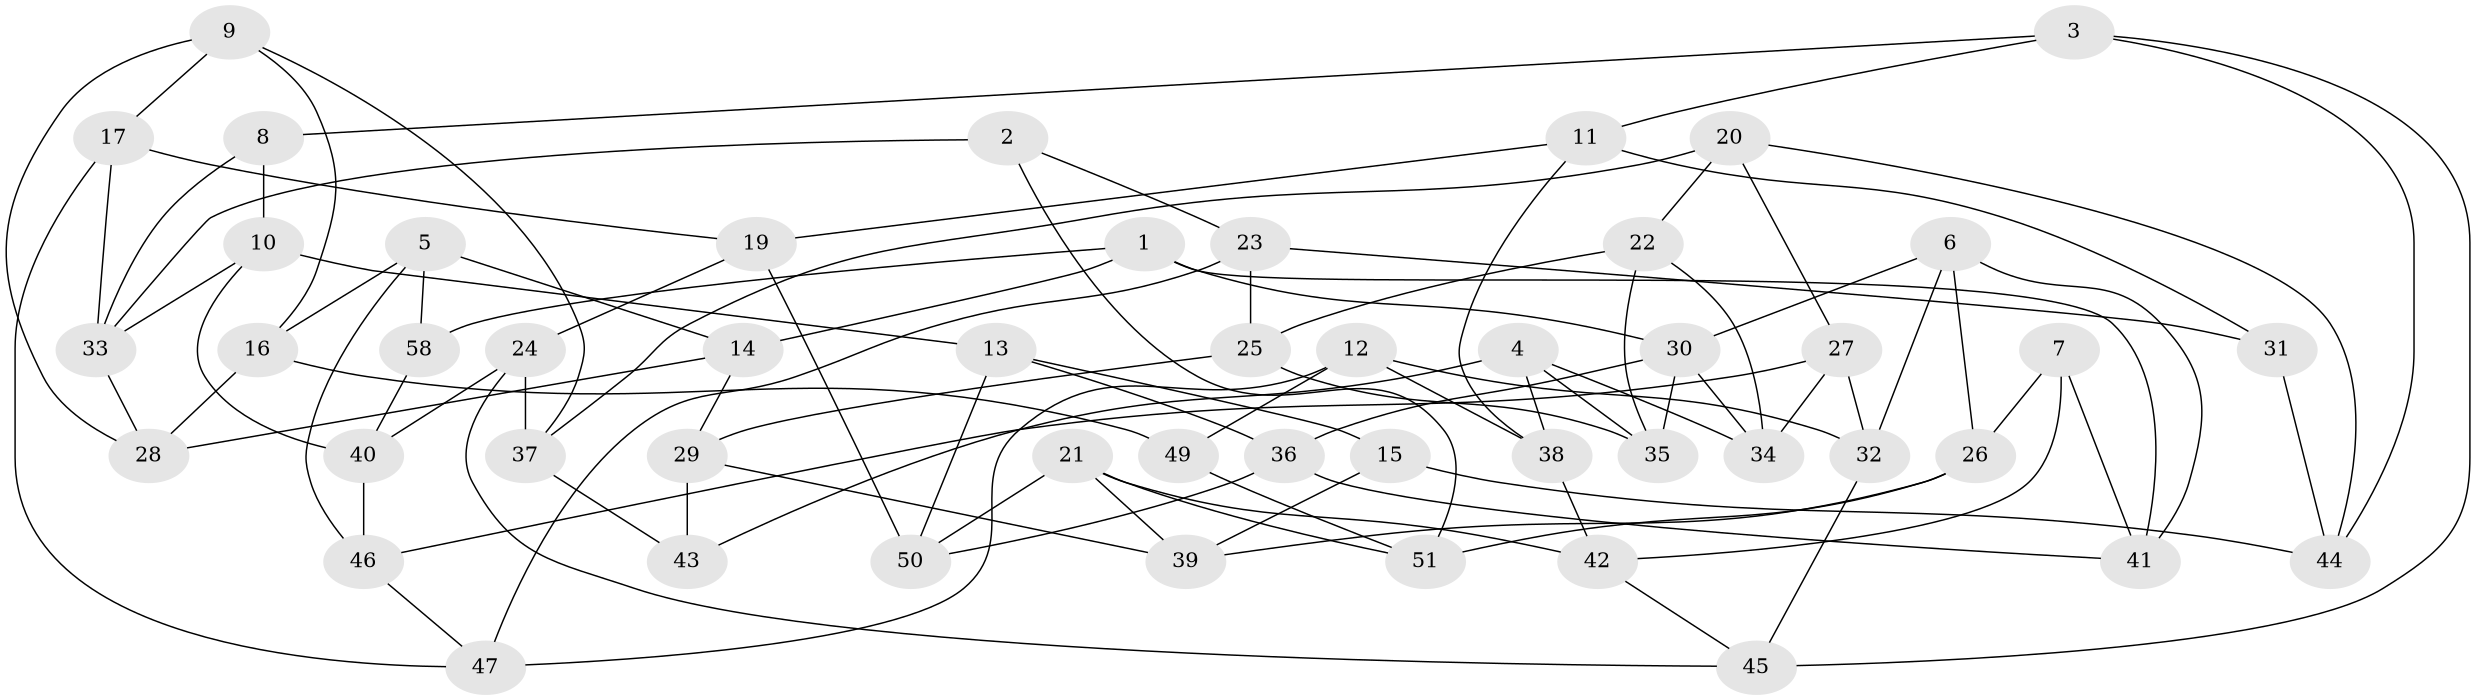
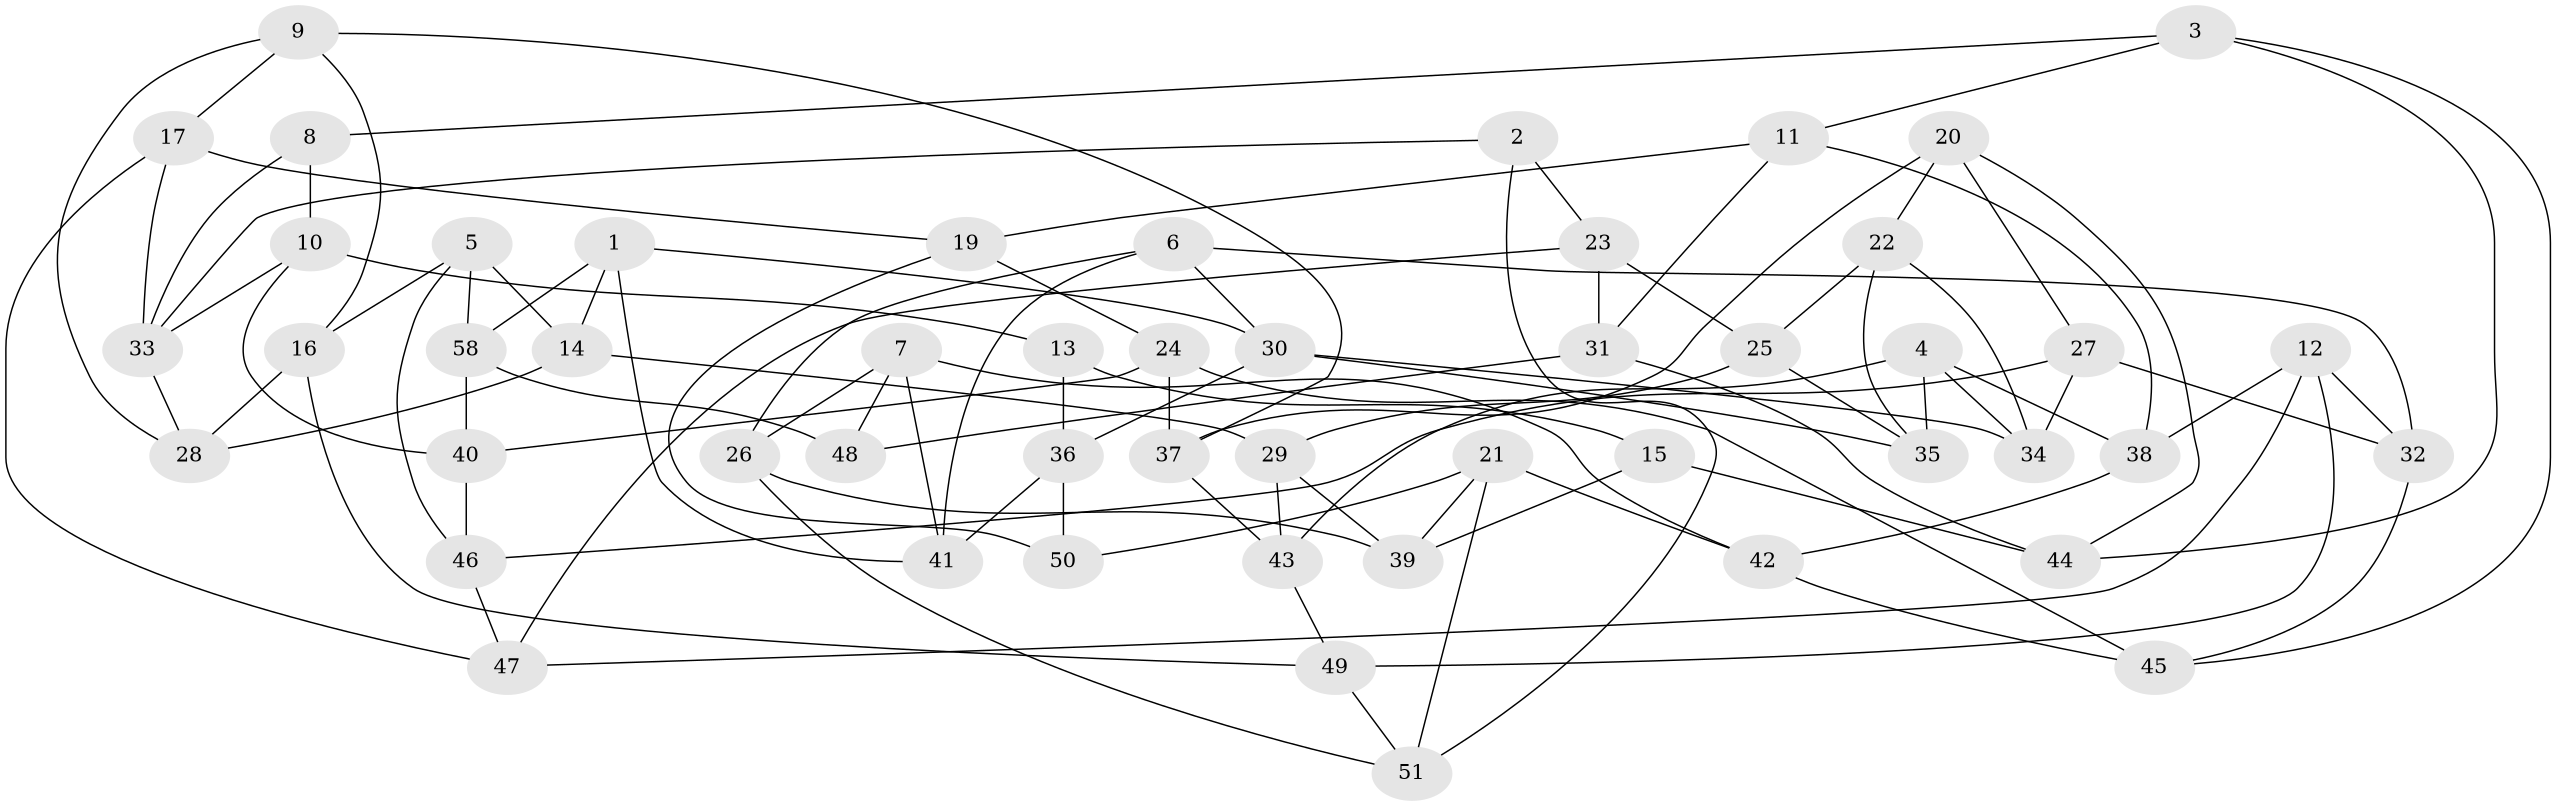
none -> (846, 456)
(952, 460) -> none
none -> (1309, 615)
